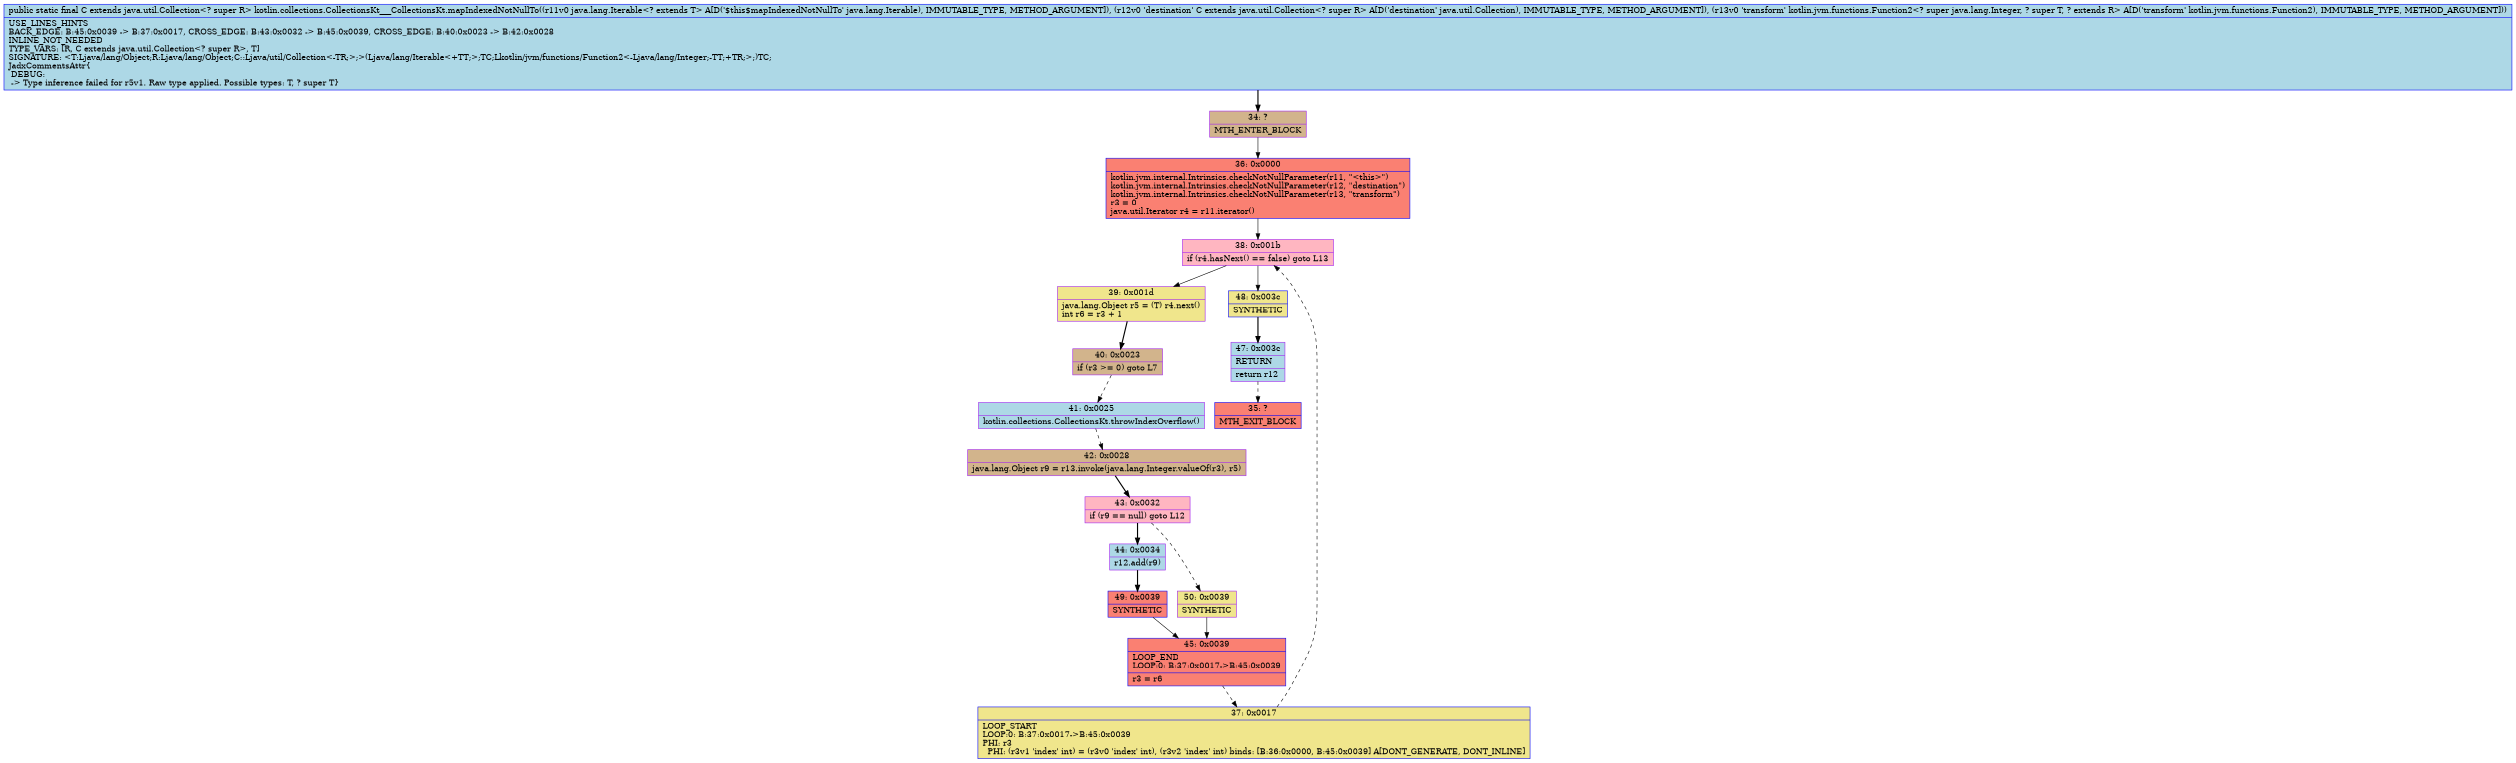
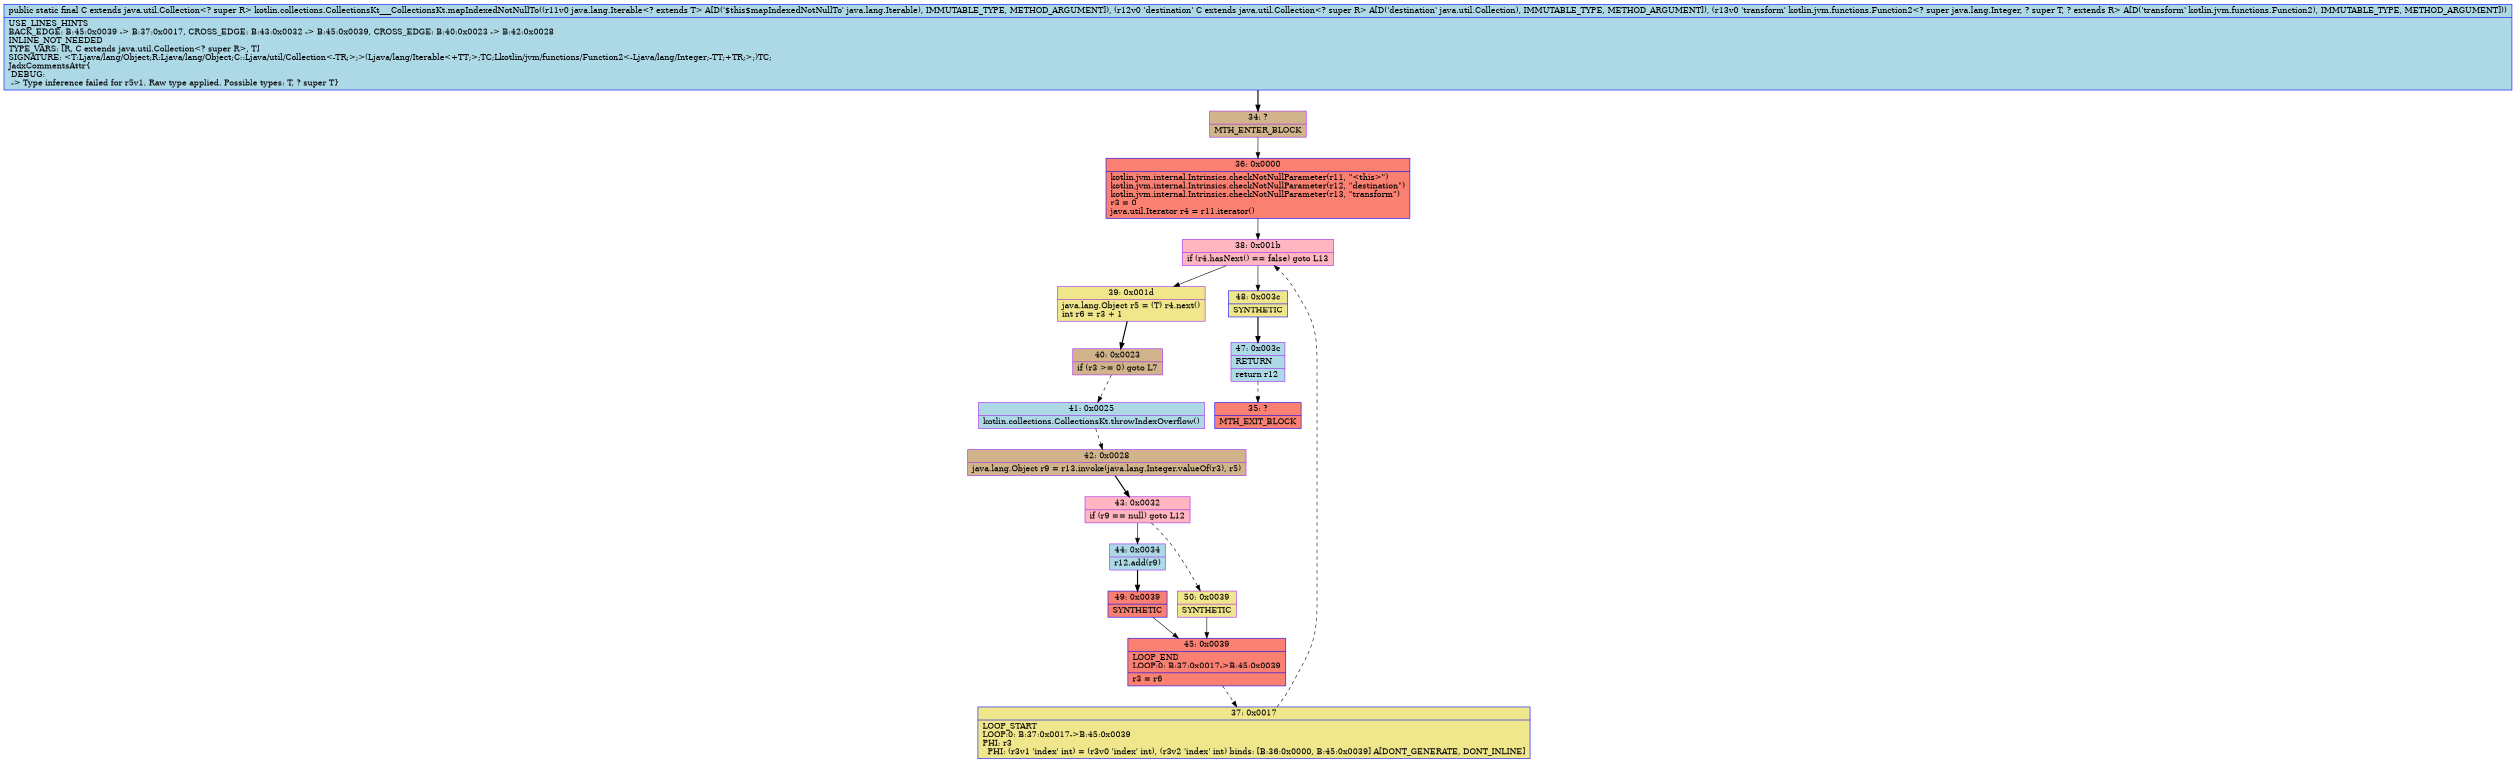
(1138, 531) -> (1138, 531)
